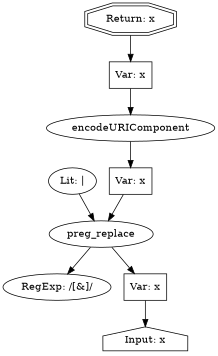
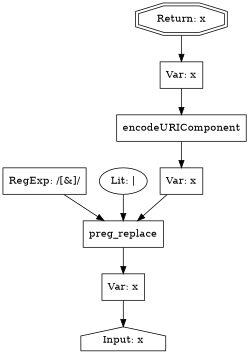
(131, 128) -> (181, 128)
(101, 234) -> (123, 234)
(81, 258) -> (81, 206)
(57, 287) -> (45, 181)
